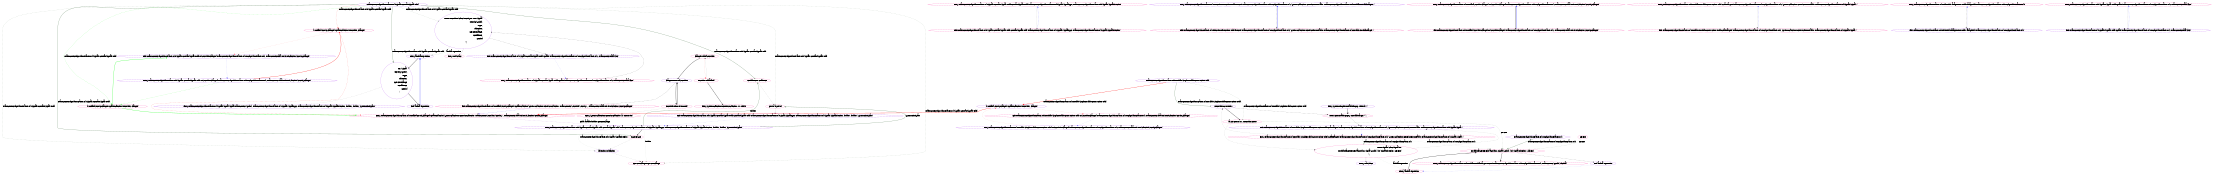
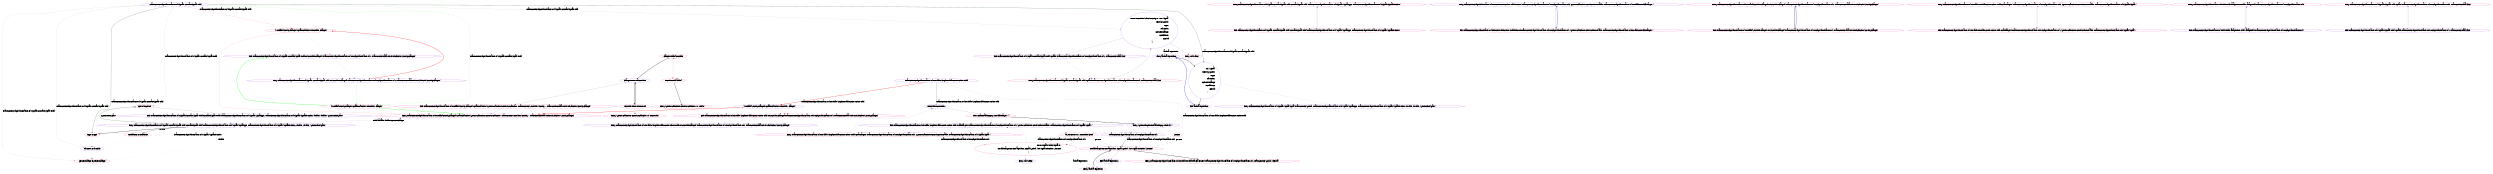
(593, 22) -> none
(1348, 111) -> (1072, 120)
(1232, 114) -> none
